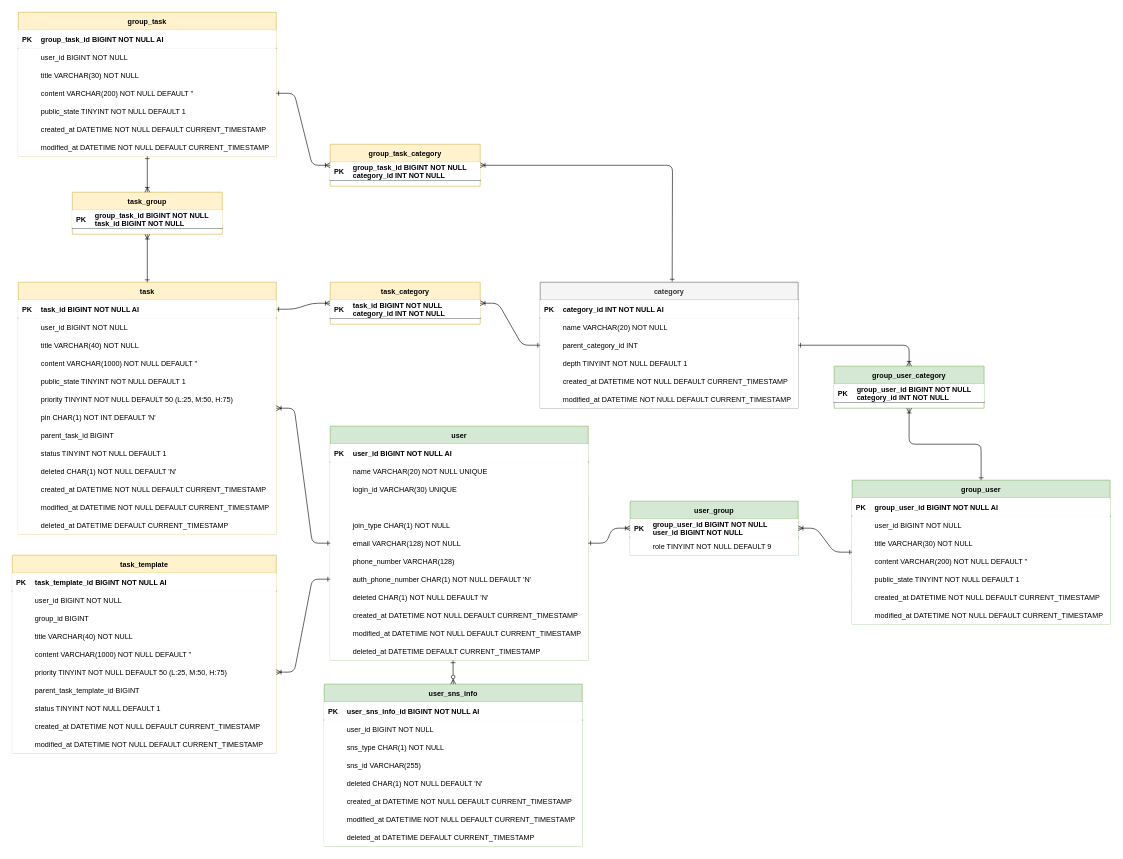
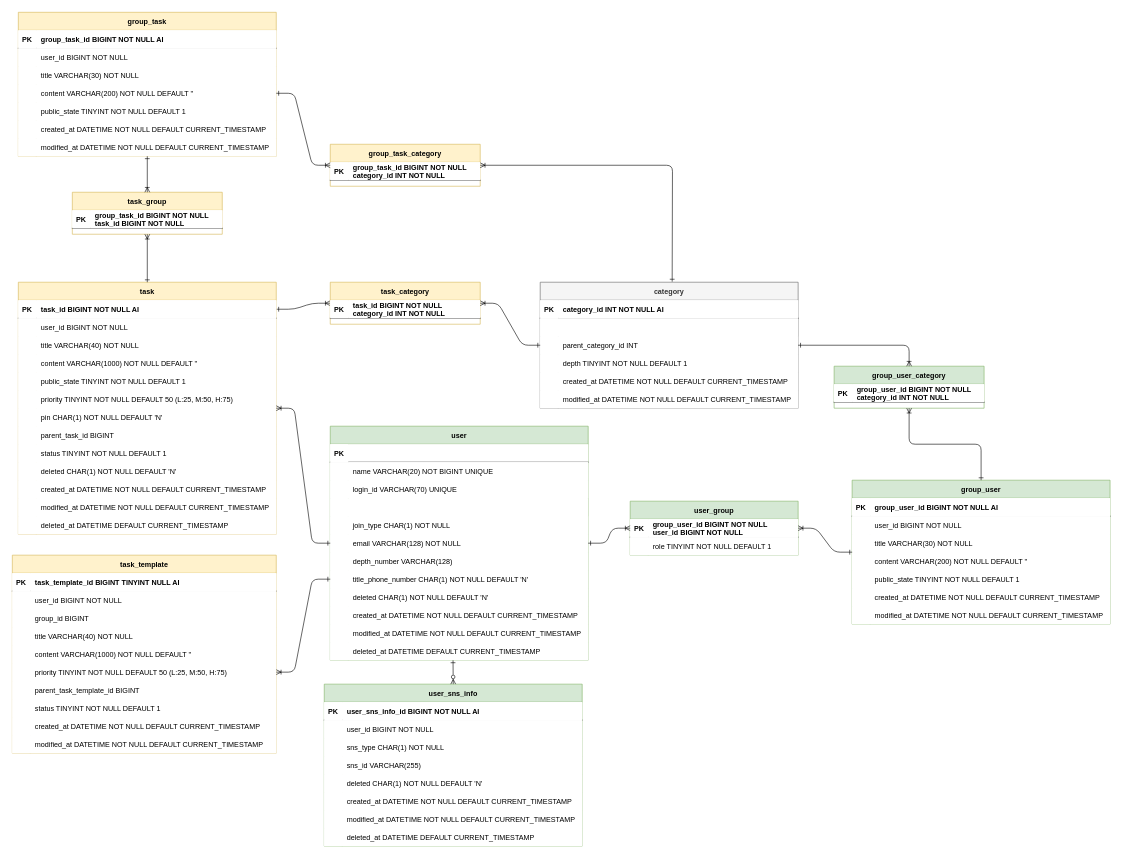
(678, 327) -> none
(96, 418) -> (98, 418)
(468, 453) -> none
(414, 472) -> (418, 472)
(403, 490) -> (403, 490)
(710, 547) -> (710, 547)
(402, 562) -> (402, 562)
(439, 580) -> (439, 580)
(100, 583) -> (108, 583)
